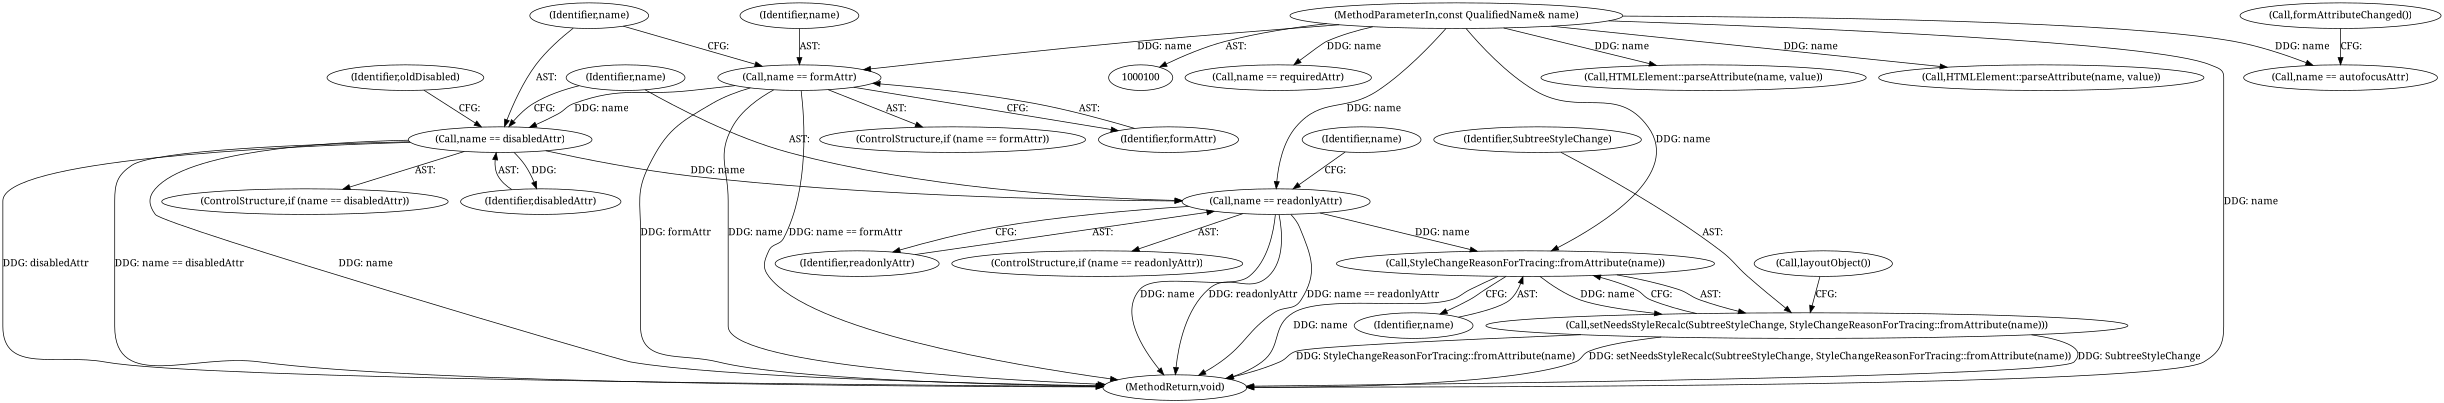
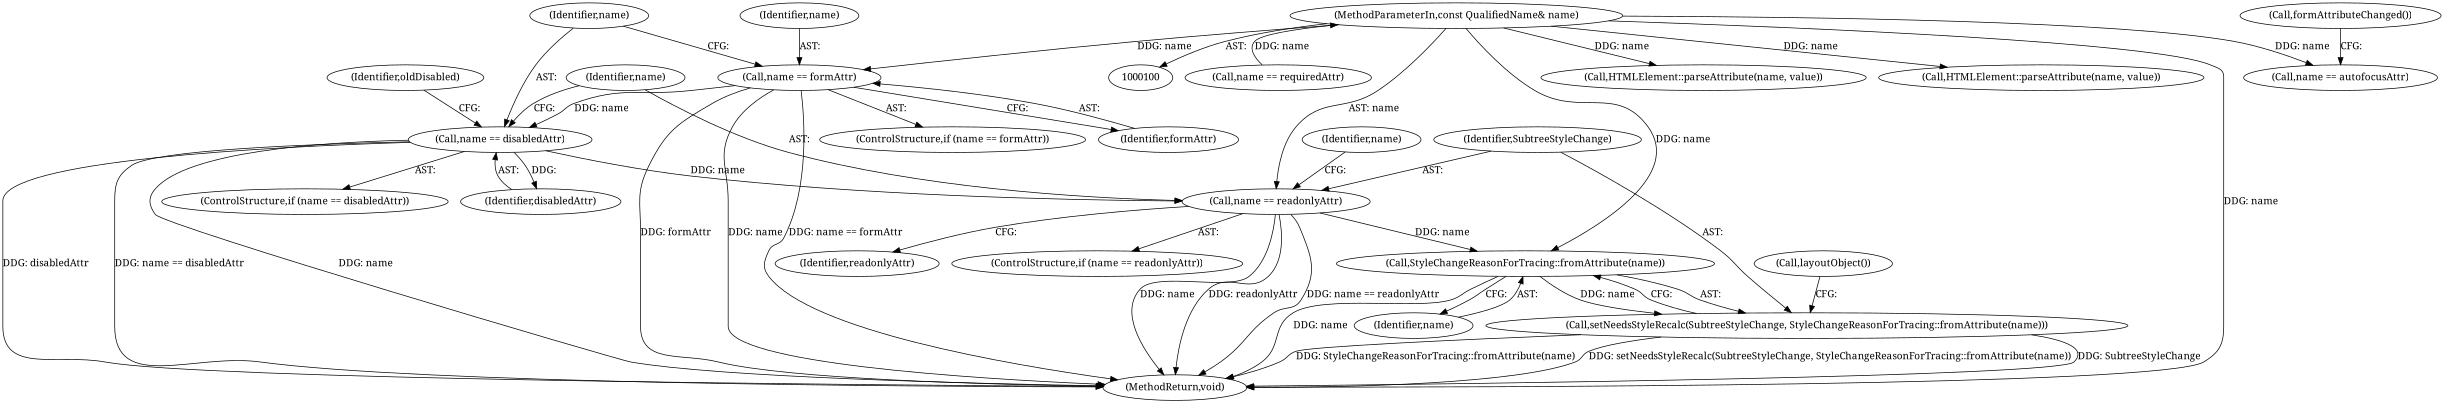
(1334, 38) -> (1261, 38)
(1374, 109) -> (1374, 109)
(1061, 233) -> (1410, 170)
